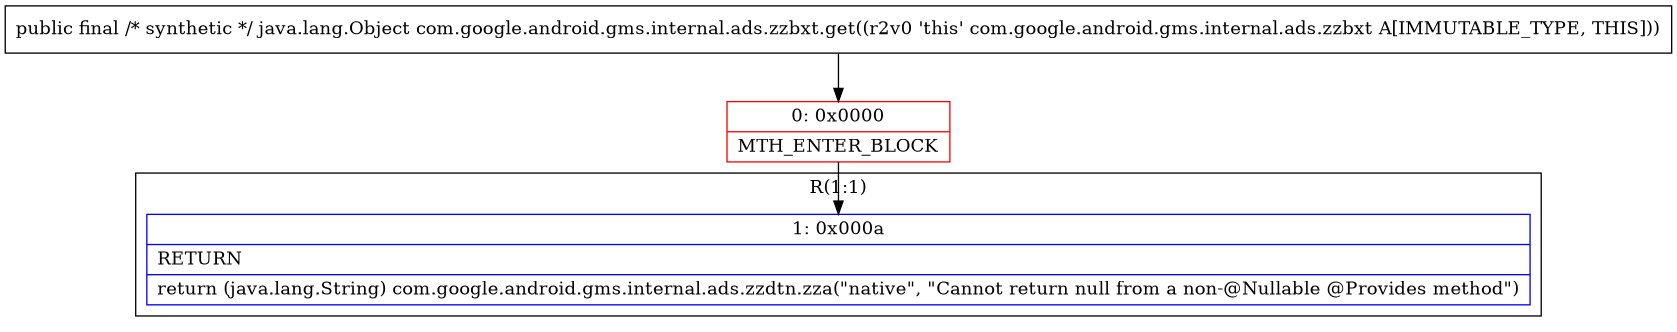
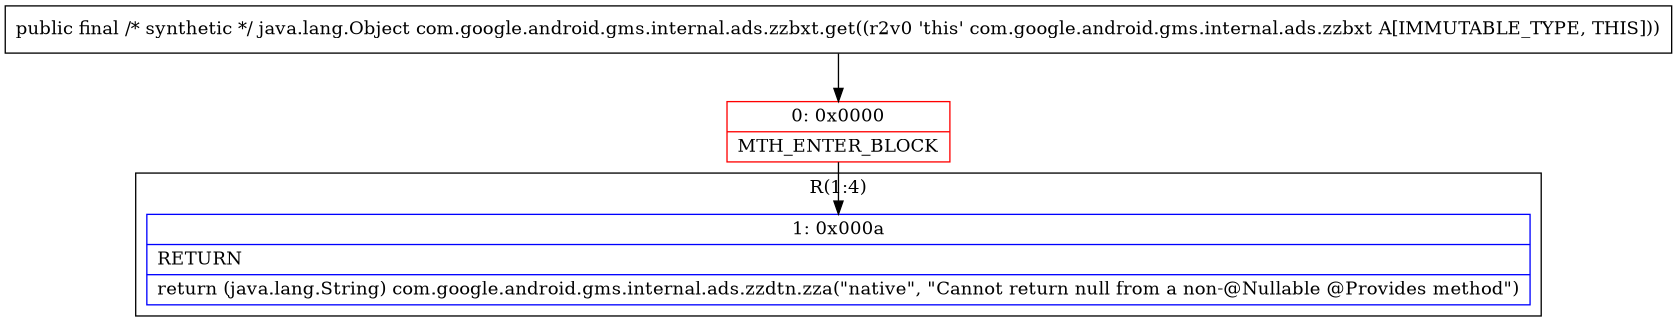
(838, 188) -> (838, 188)
